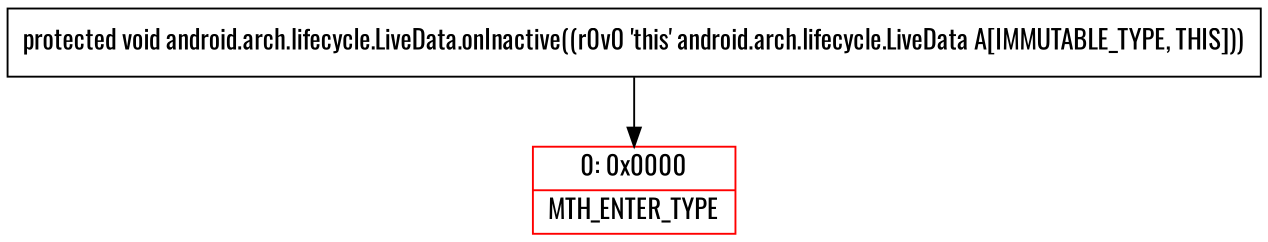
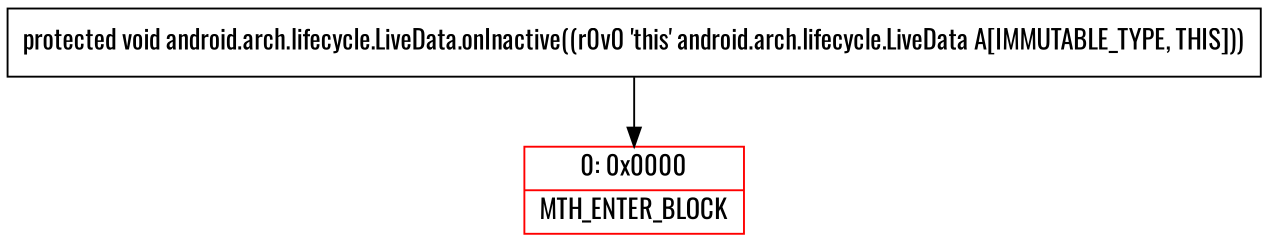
(634, 211) -> (634, 211)
